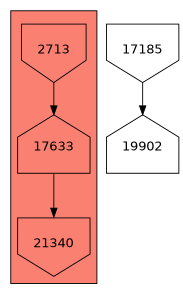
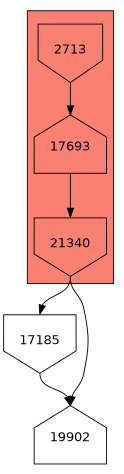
(54, 147) -> (70, 147)
none -> (59, 293)
none -> (88, 337)
